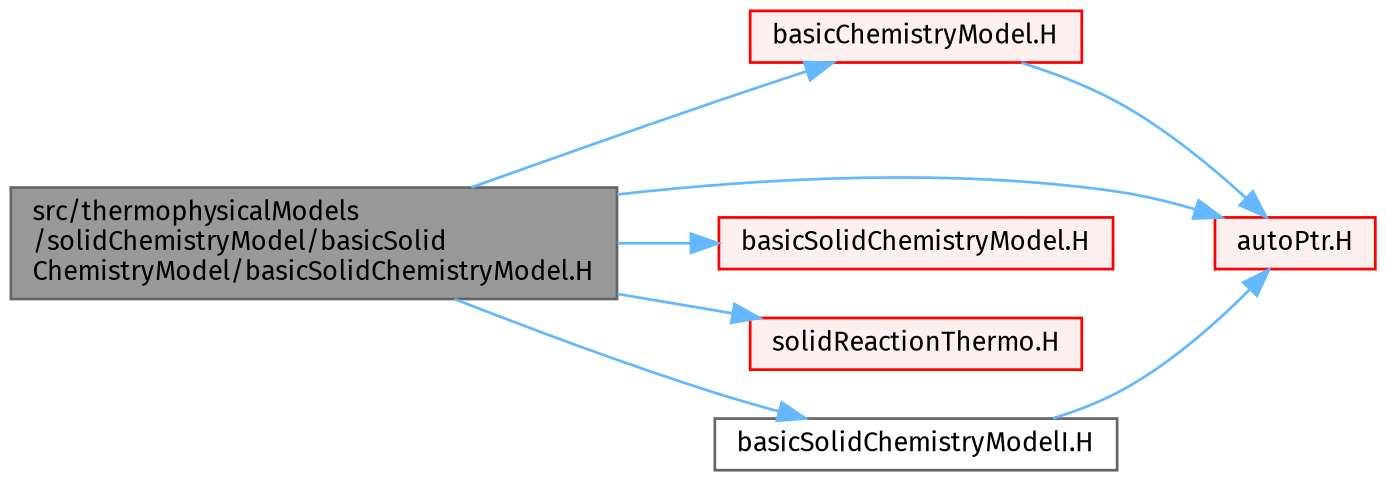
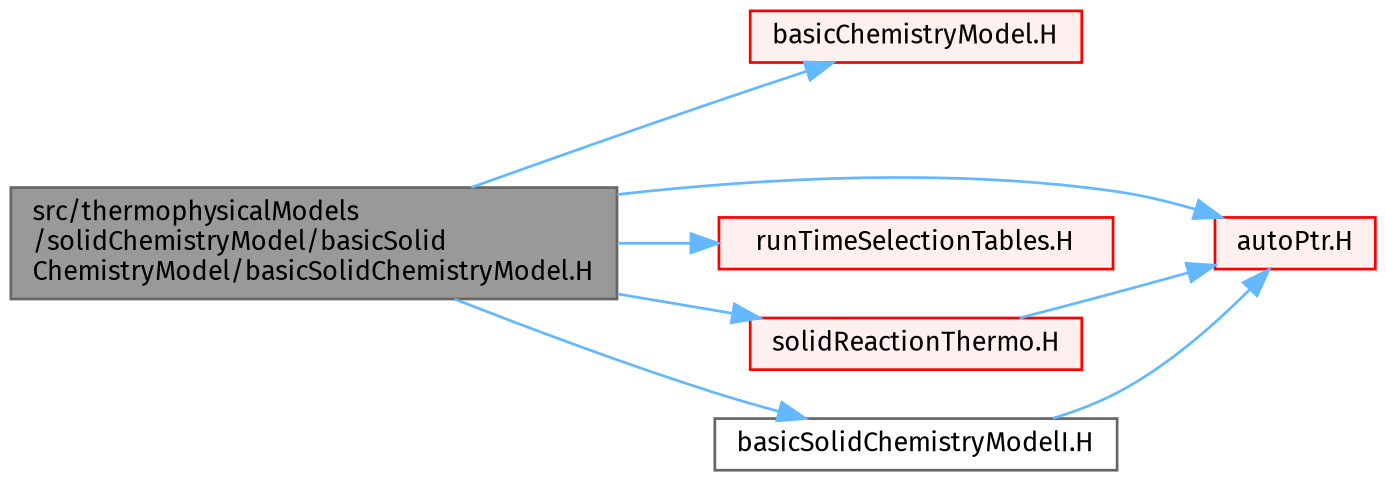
(1142, 117) -> (1104, 296)
(916, 243) -> (916, 243)
